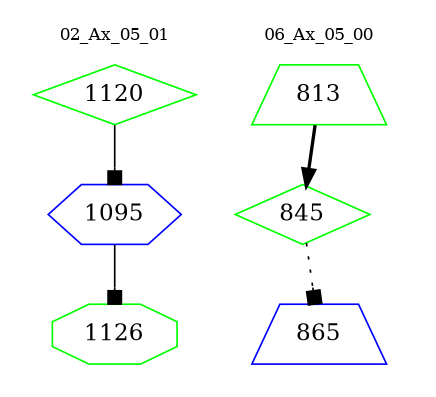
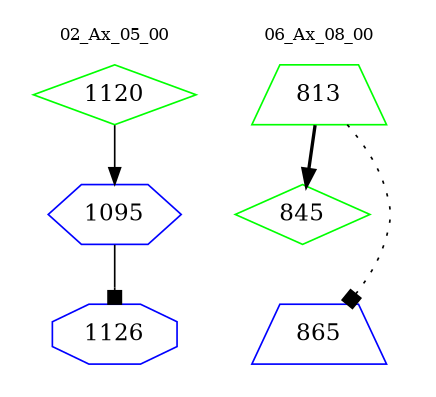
(115, 36) -> (115, 36)
(319, 36) -> (319, 36)
(115, 146) -> (115, 146)
(310, 265) -> (390, 206)
(115, 334) -> (115, 334)
